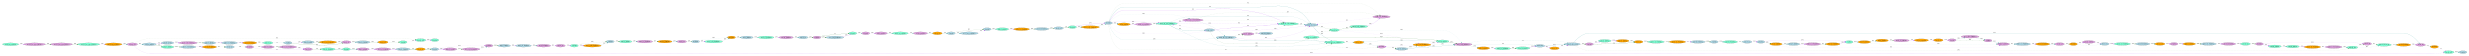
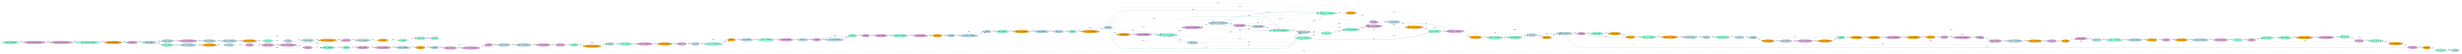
(1246, 27) -> (1245, 29)
